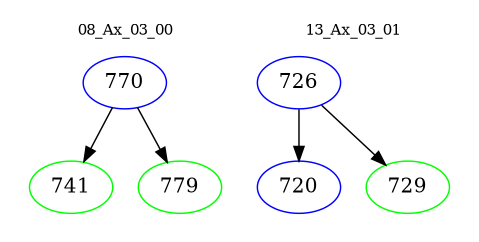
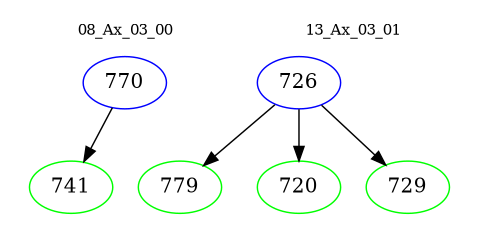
(149, 128) -> (255, 121)
(299, 187) -> (299, 187)
